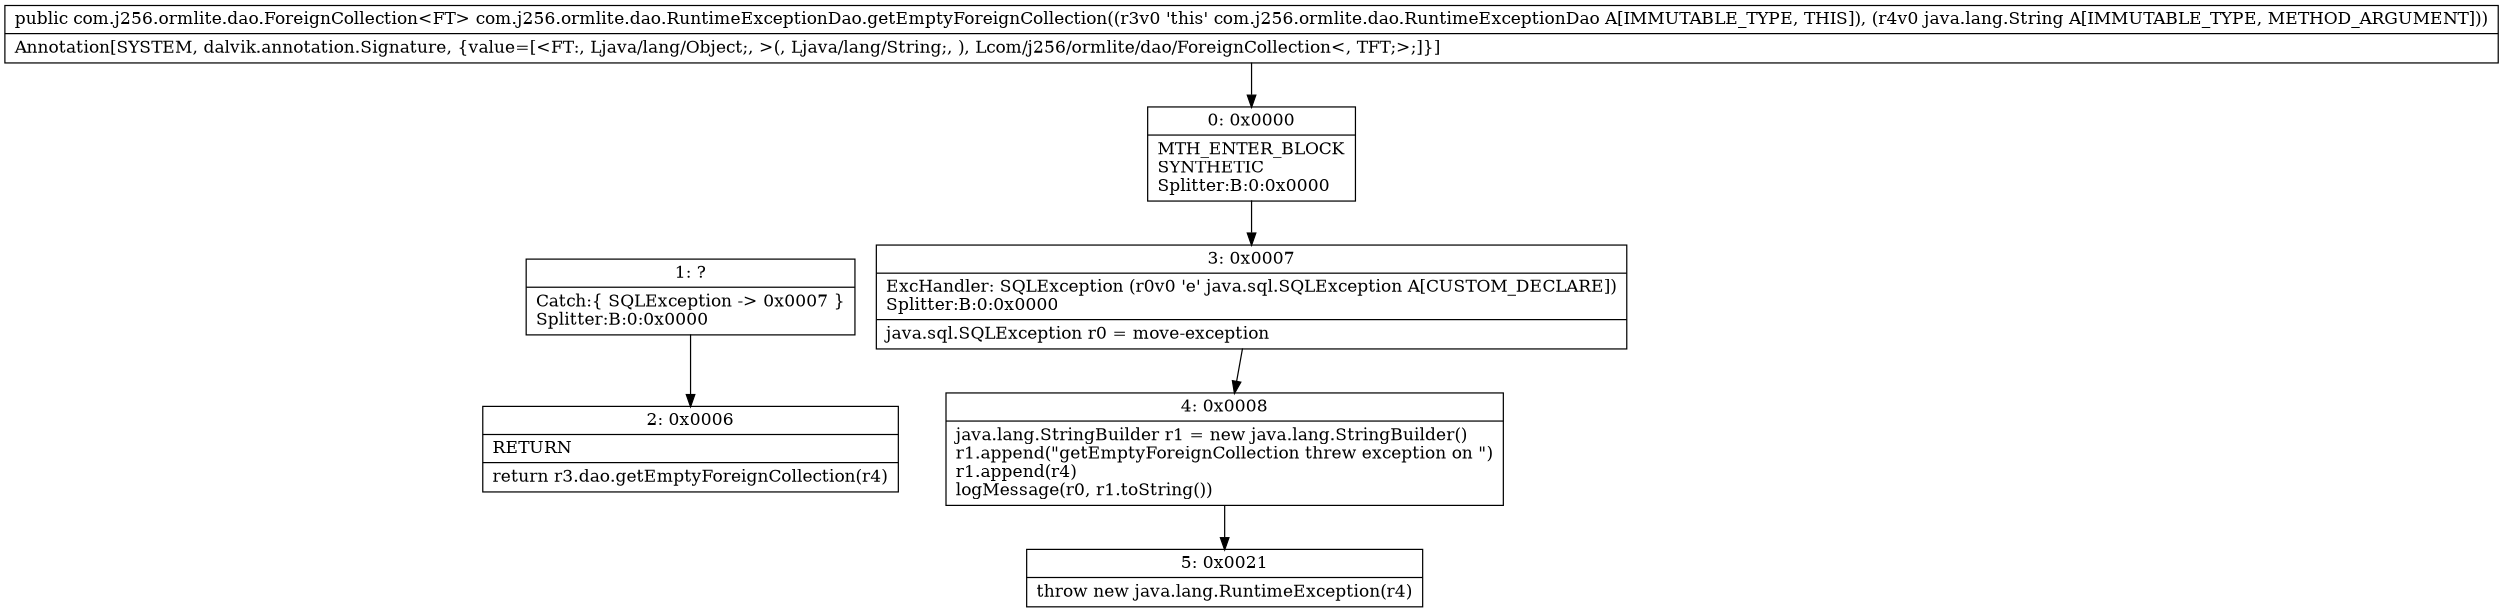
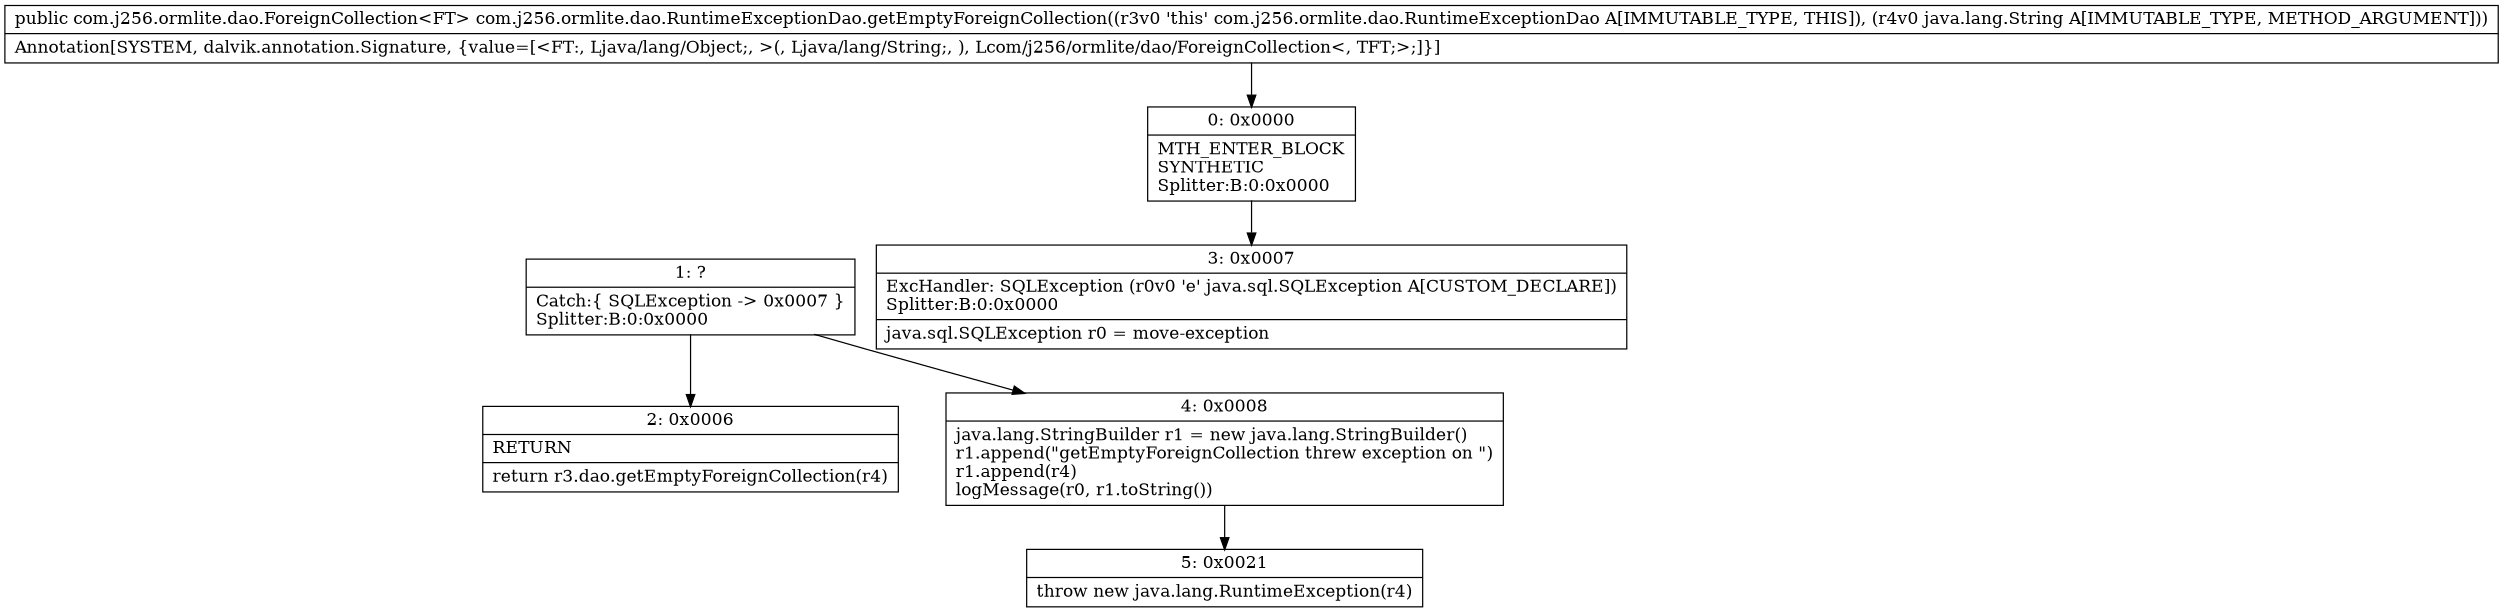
(1240, 365) -> (914, 362)
